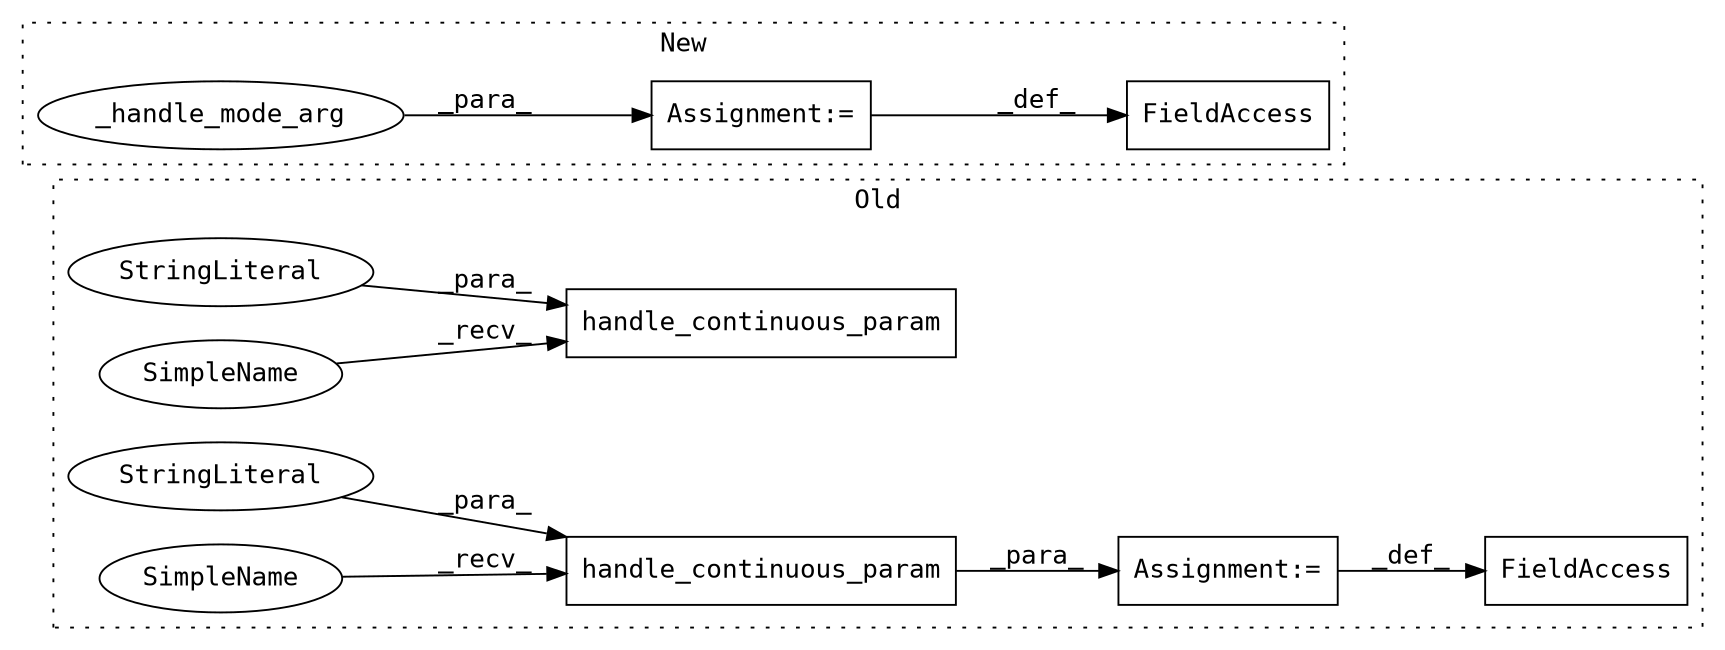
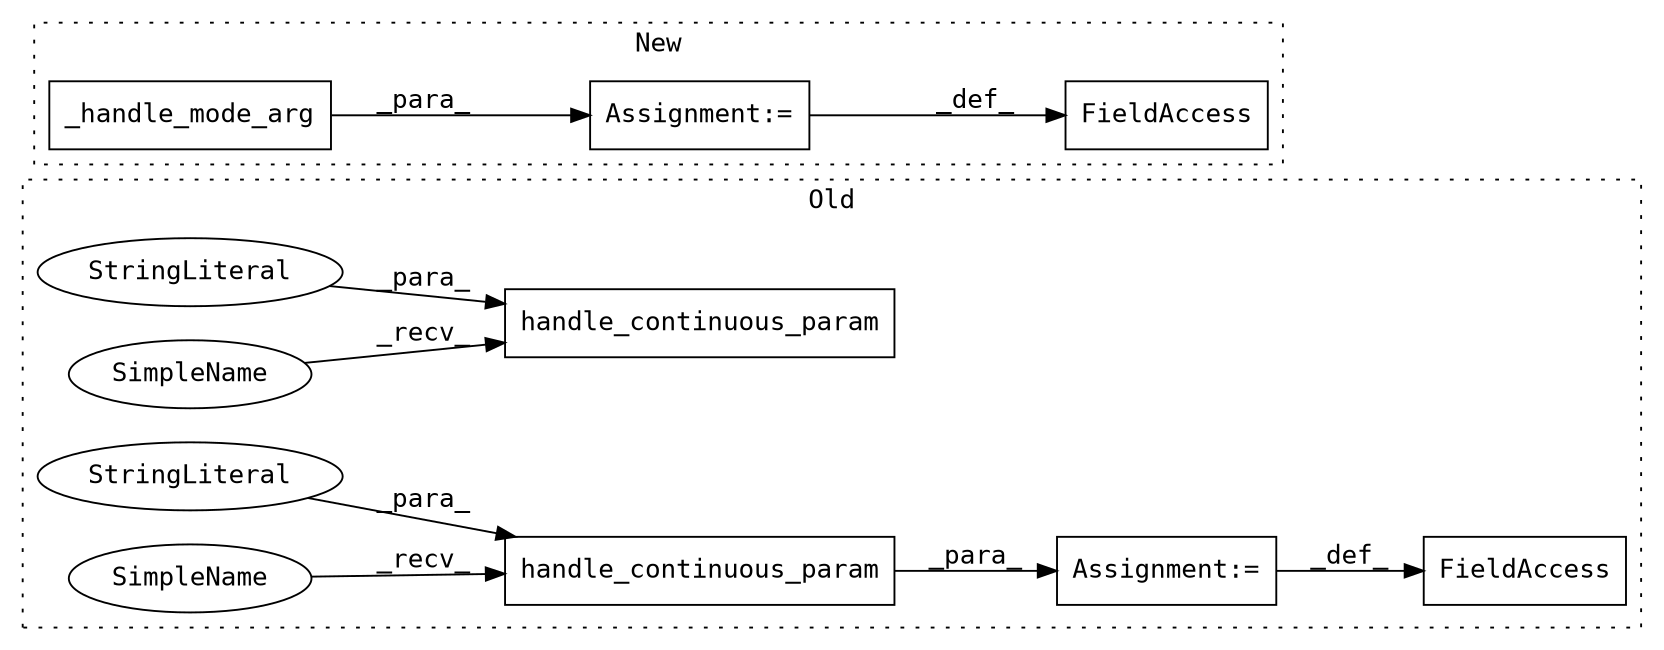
(221, 115) -> (190, 115)
